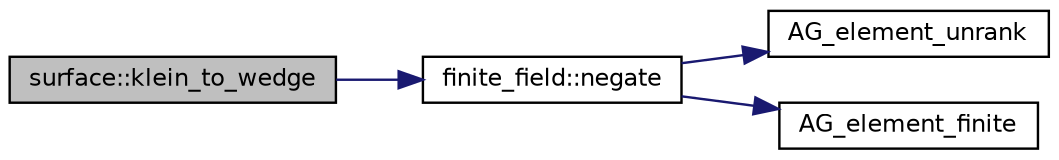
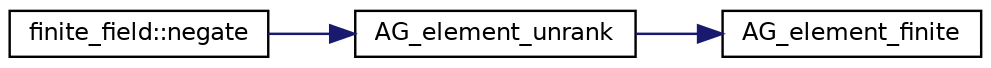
(173, 80) -> none
(718, 101) -> (667, 34)
